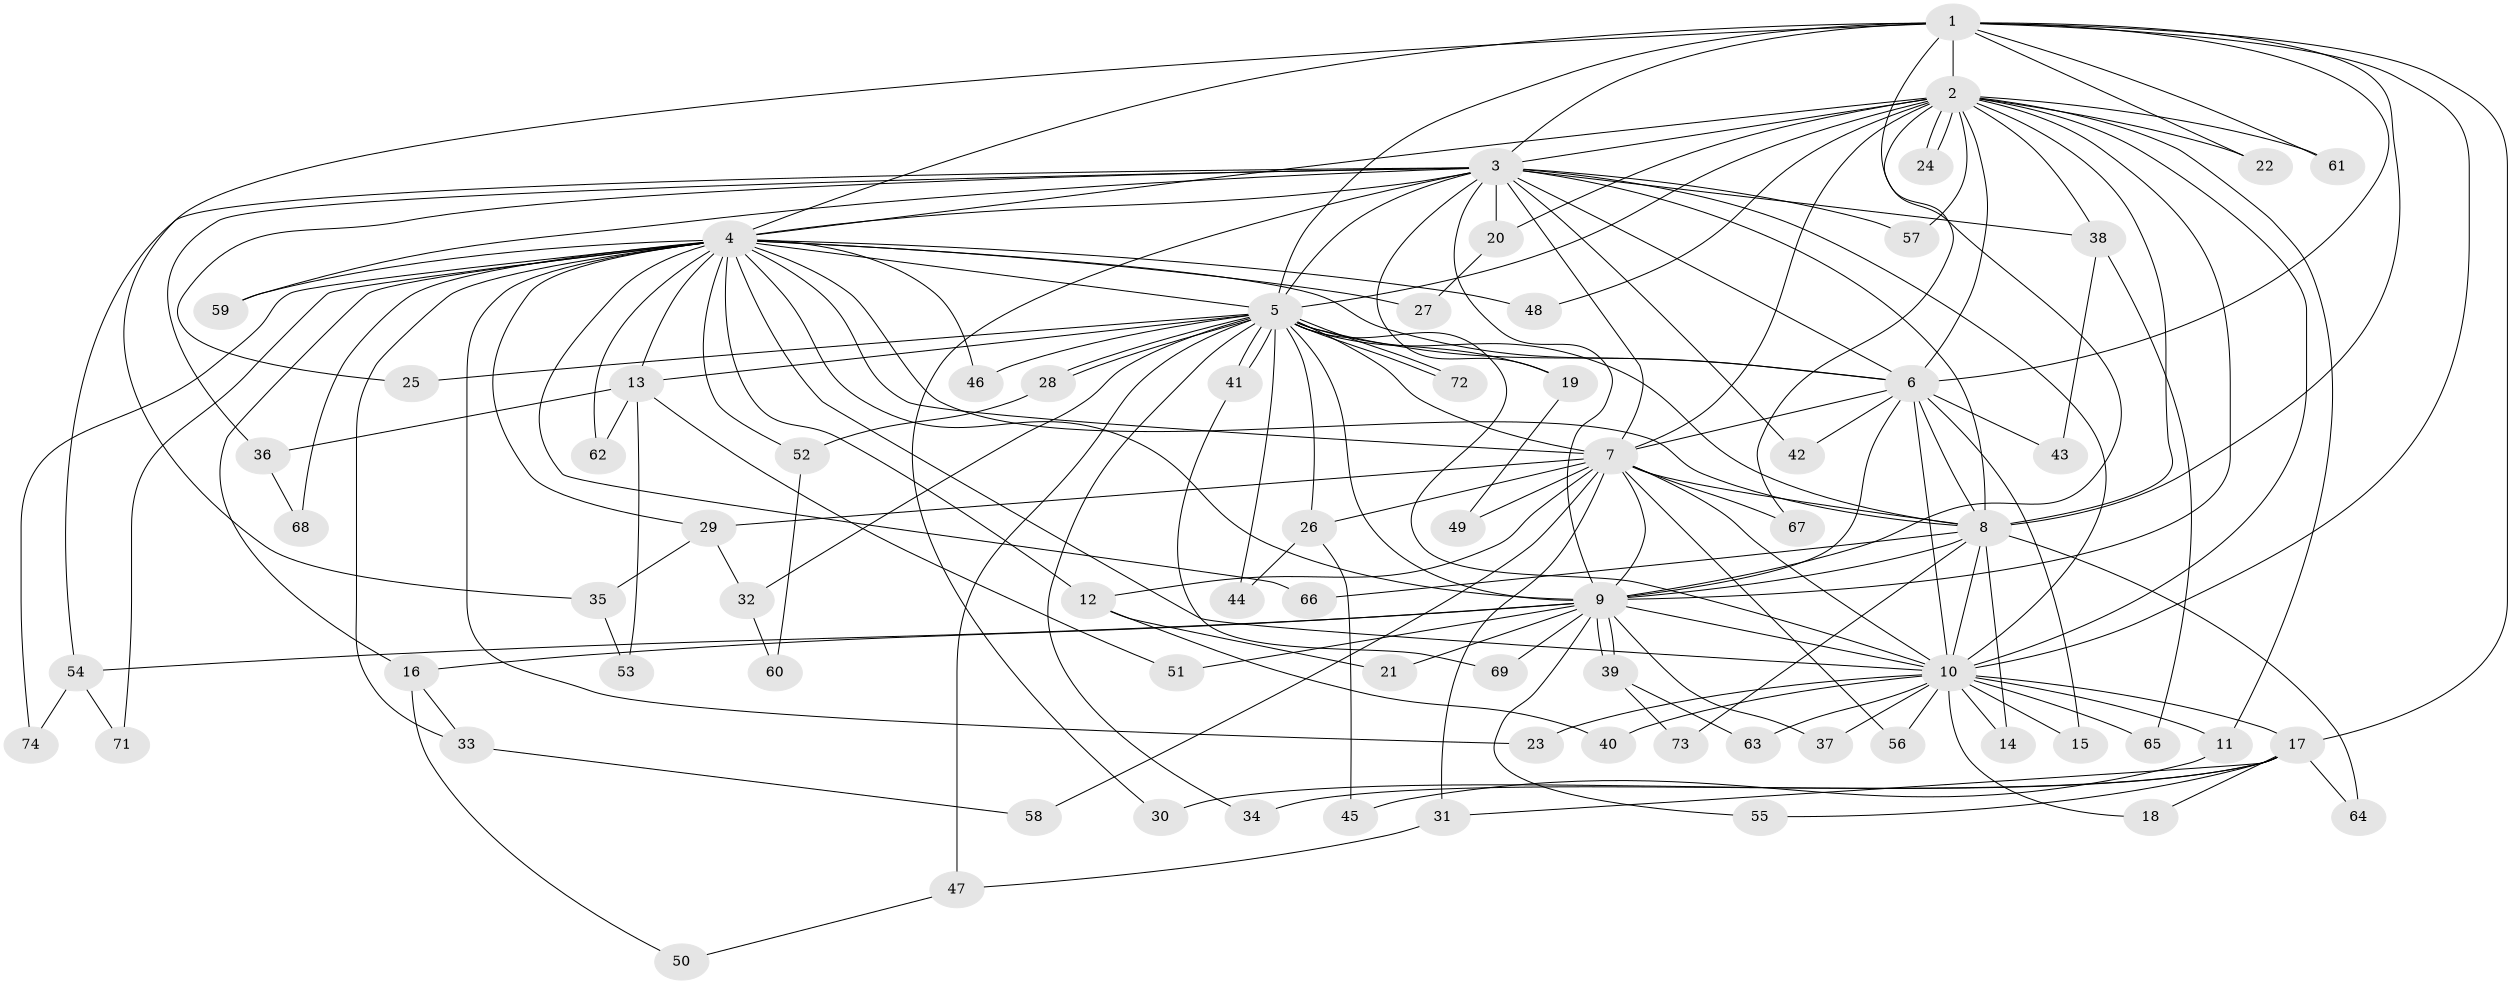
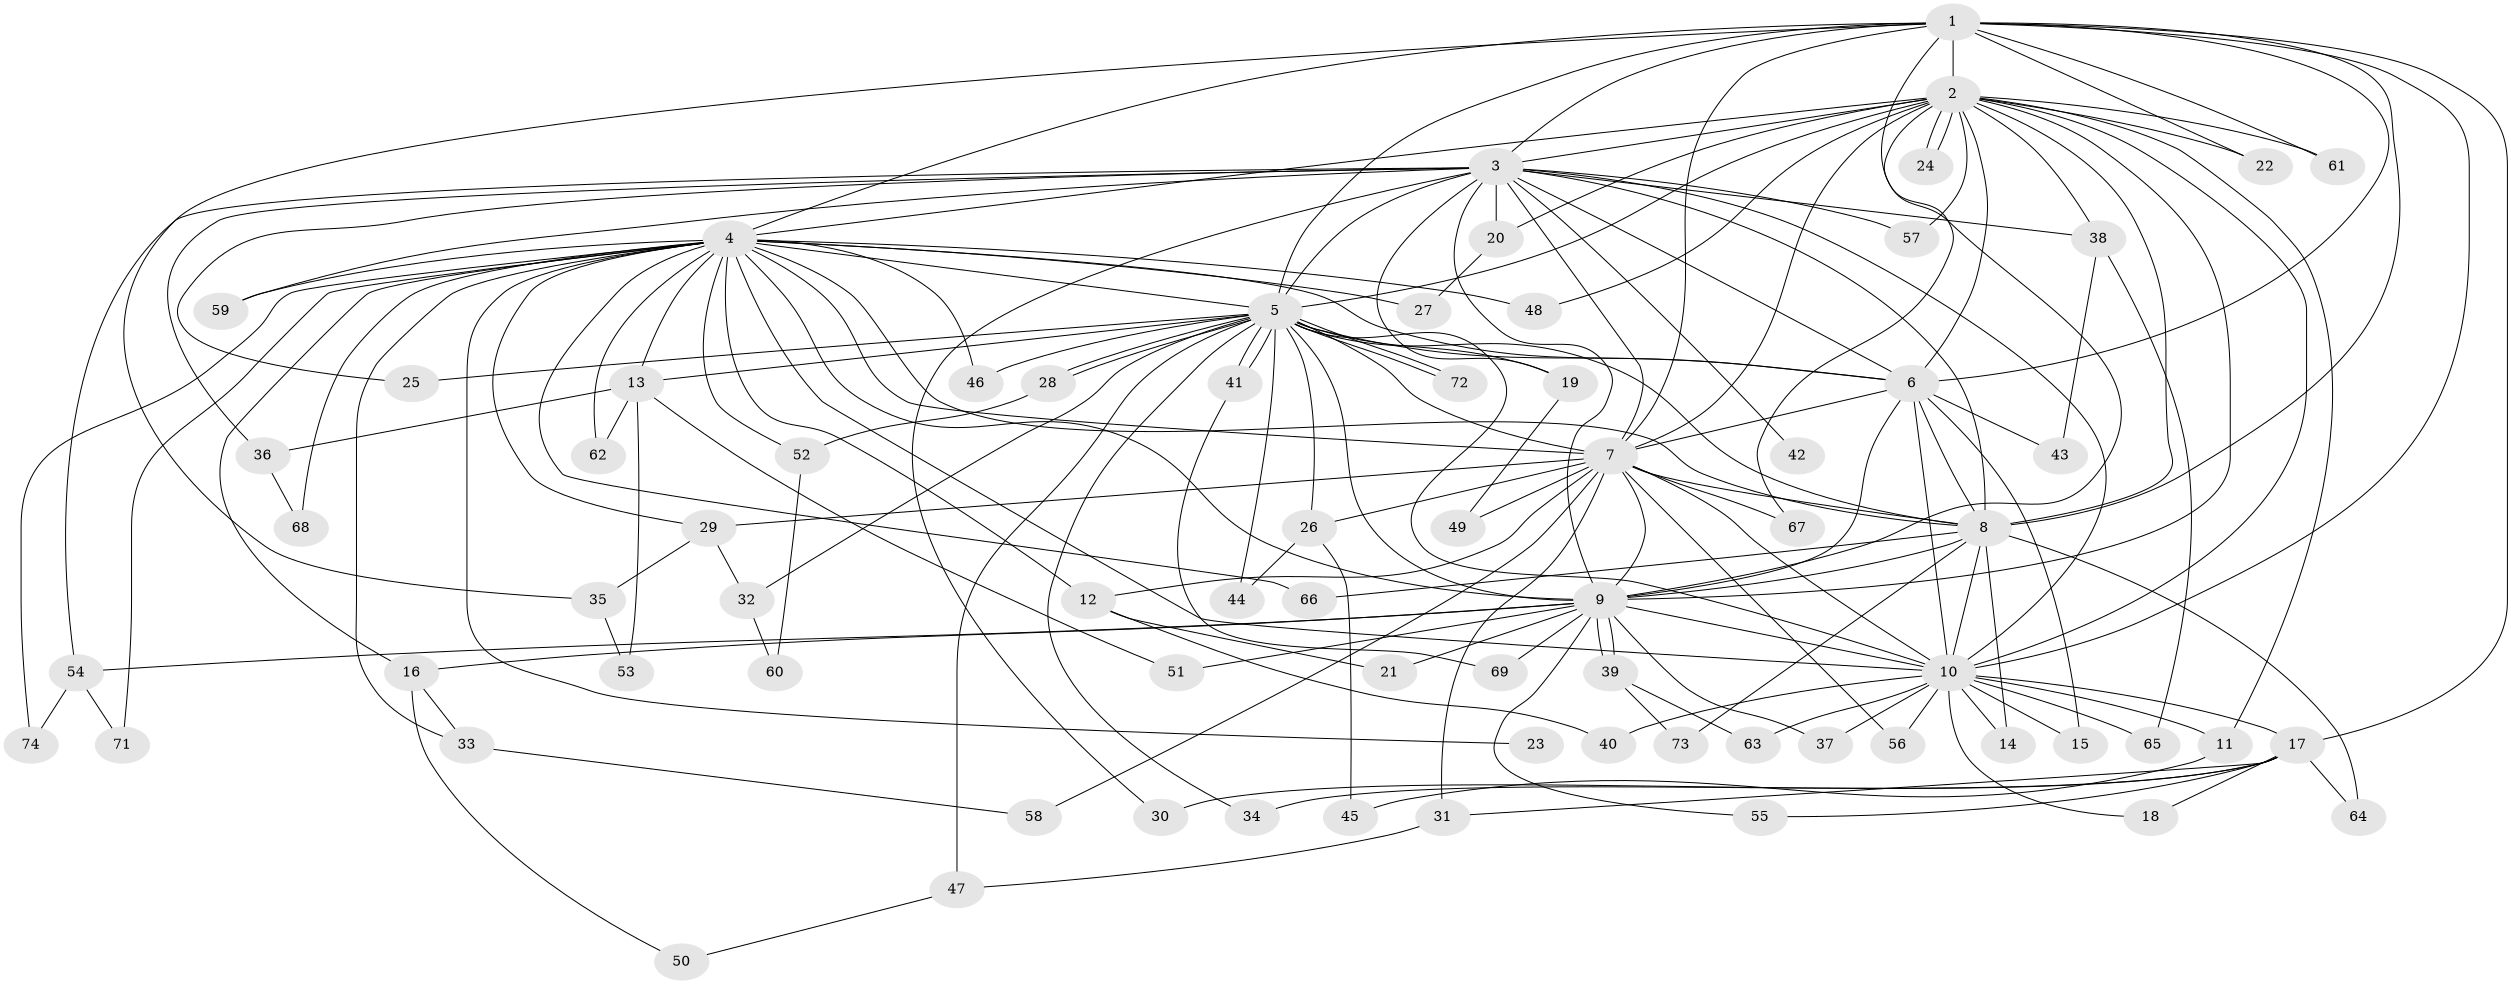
none -> (1692, 163)
(1114, 206) -> none
(1855, 420) -> none
(1737, 692) -> none
